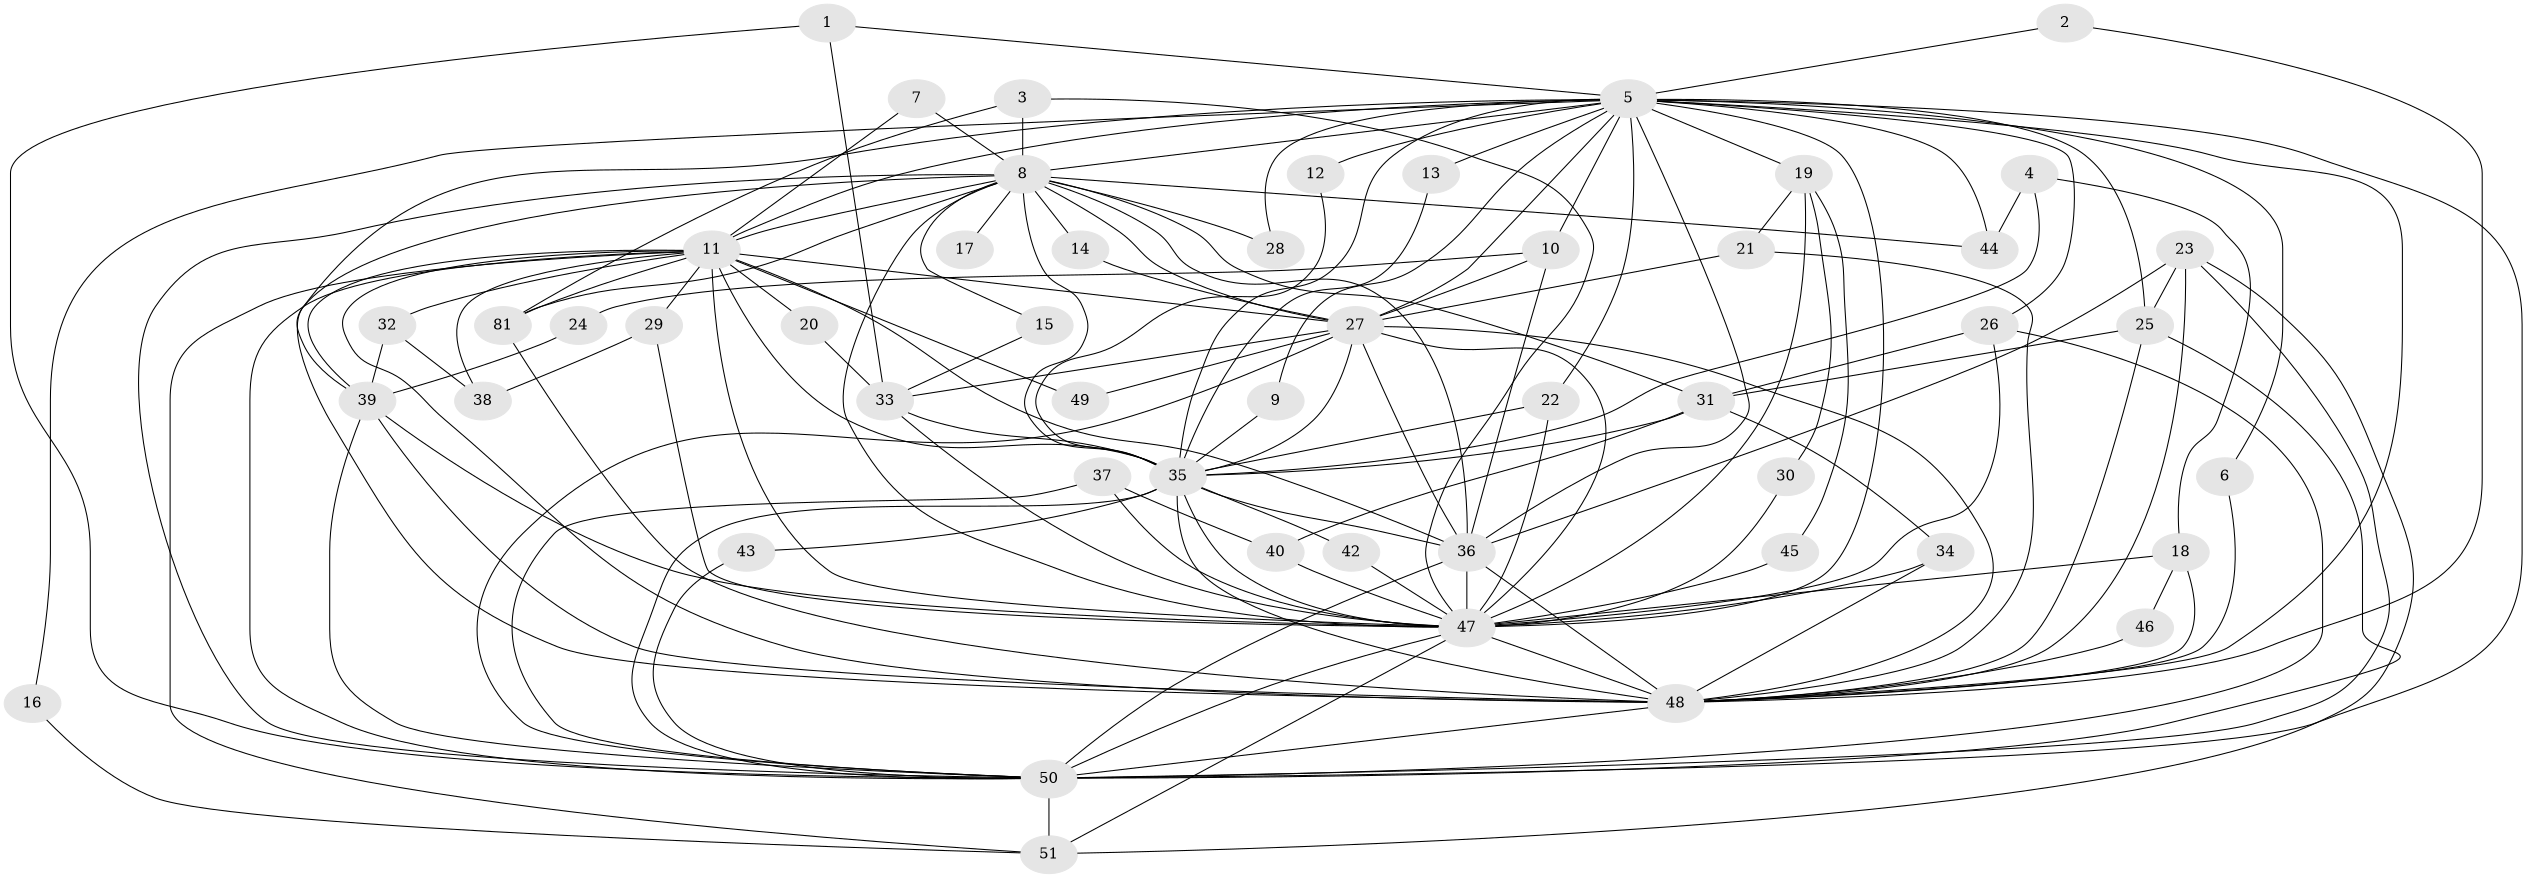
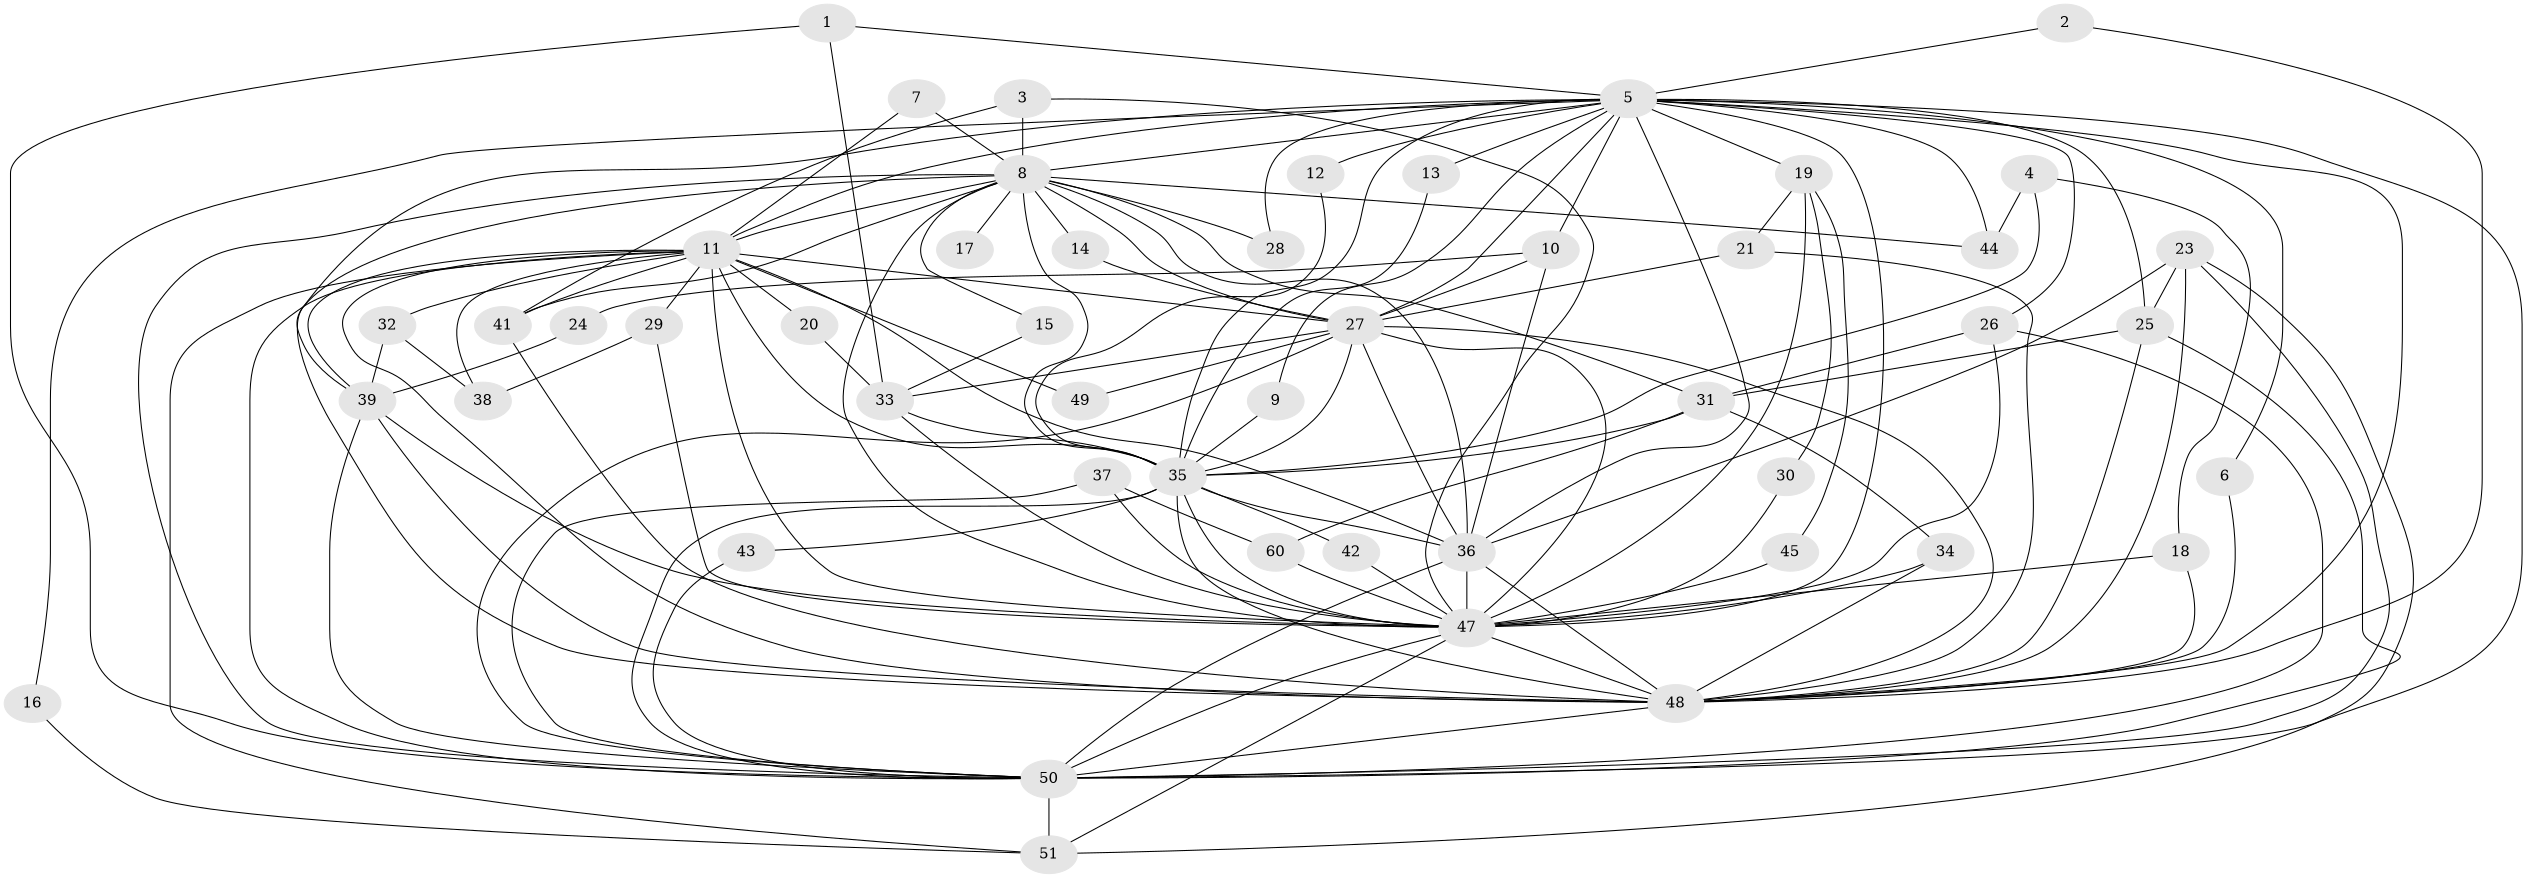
(503, 325) -> (503, 325)
(1551, 401) -> none
(1276, 552) -> (1276, 552)
(2145, 628) -> none
